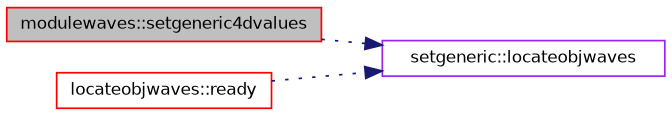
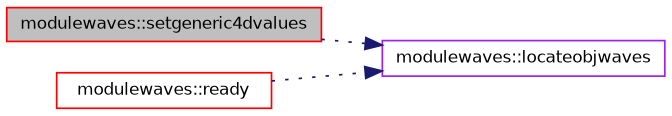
(524, 58) -> (524, 58)
(164, 91) -> (164, 91)
